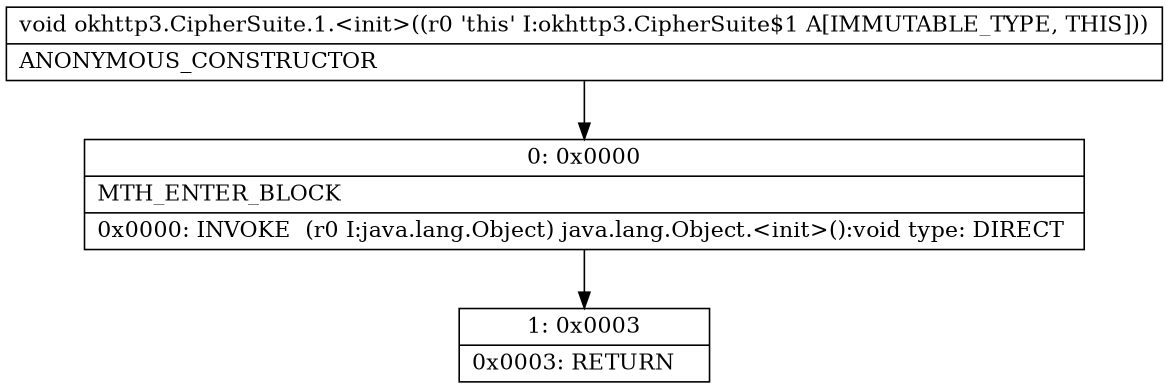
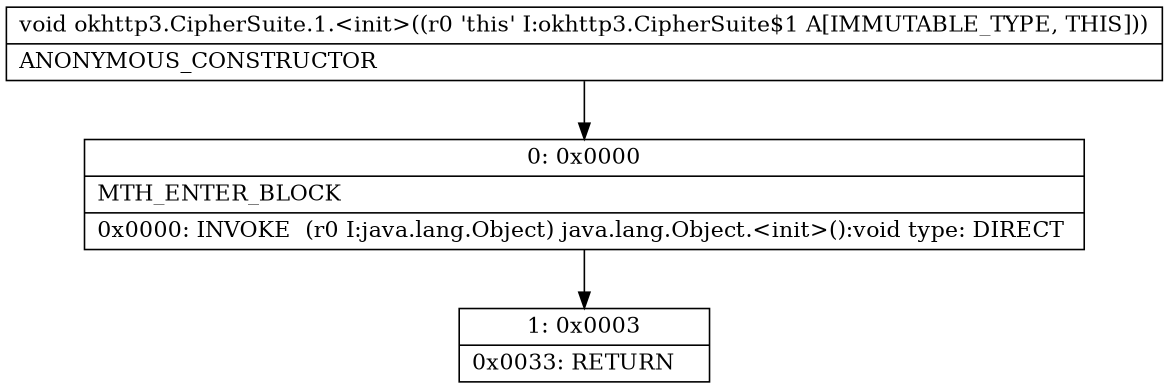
(584, 363) -> (584, 363)
